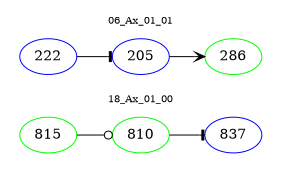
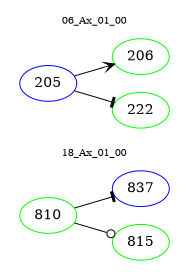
(141, 21) -> (95, 21)
(48, 57) -> (141, 110)
(92, 57) -> (92, 96)
(233, 57) -> (141, 57)
(91, 135) -> (91, 228)
